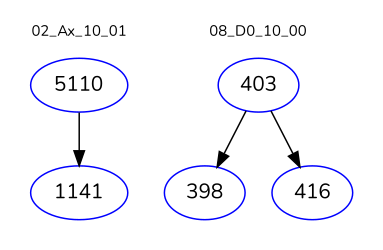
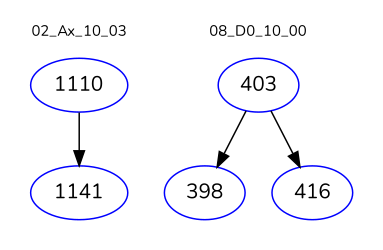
(79, 32) -> (79, 32)
(79, 85) -> (79, 85)
